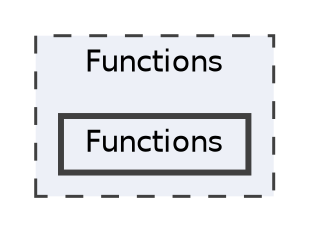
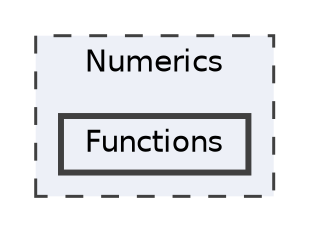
(155, 64) -> (155, 64)
